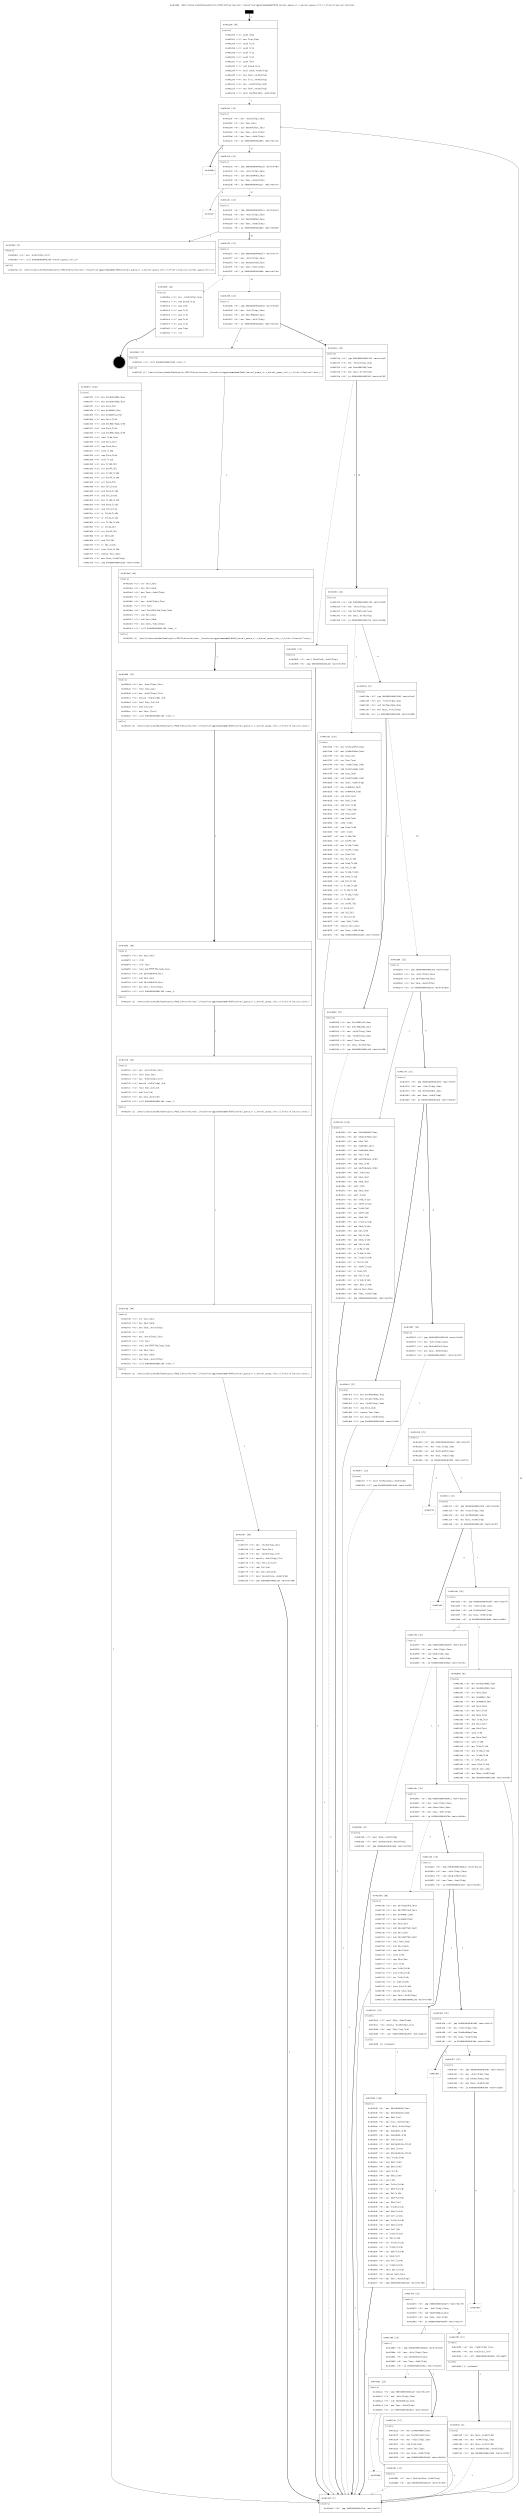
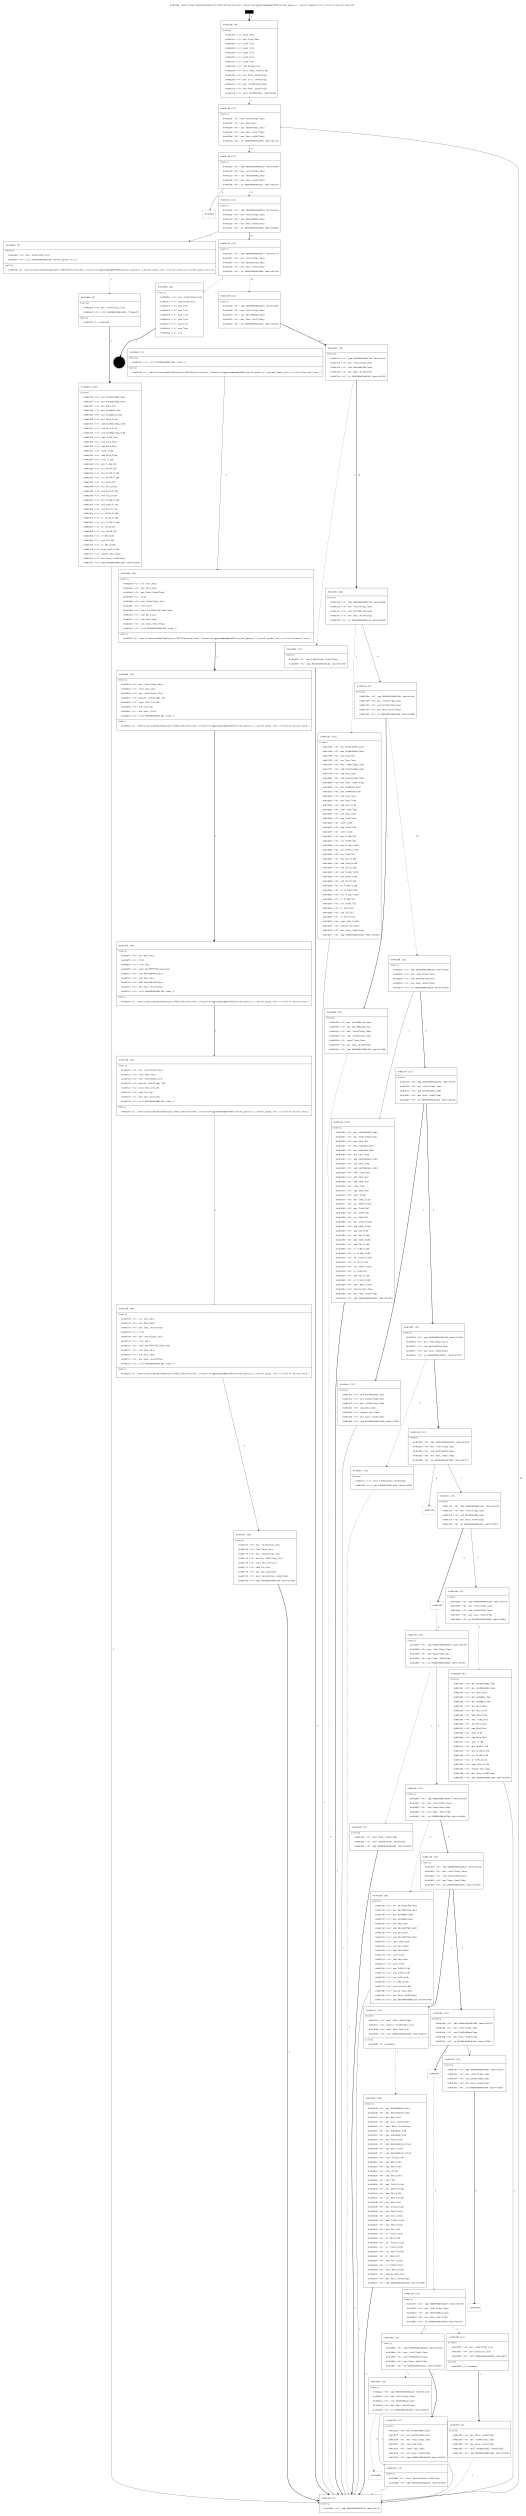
(209, 170) -> none
none -> (110, 310)
(237, 337) -> none
none -> (436, 1393)
(457, 1627) -> (437, 1620)
